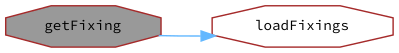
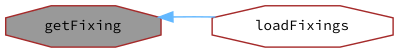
(180, 36) -> (194, 17)
